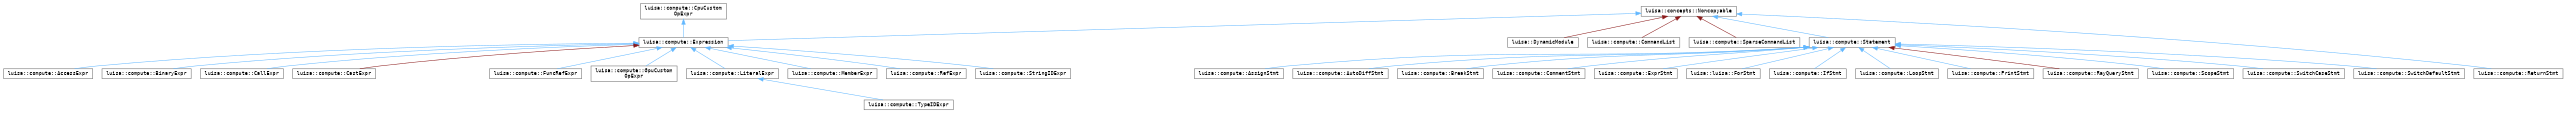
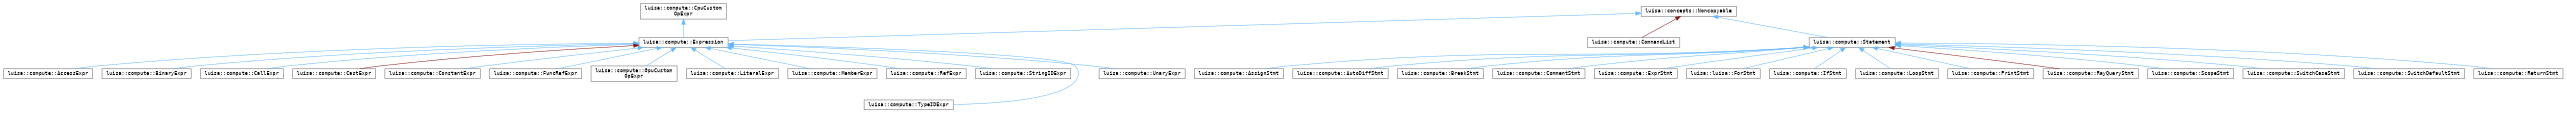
(2117, 36) -> (2197, 49)
(1543, 43) -> none
(1744, 43) -> none
none -> (433, 74)
none -> (1142, 74)
(823, 90) -> (1078, 74)
